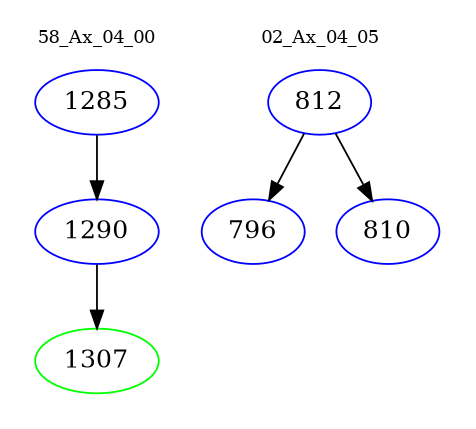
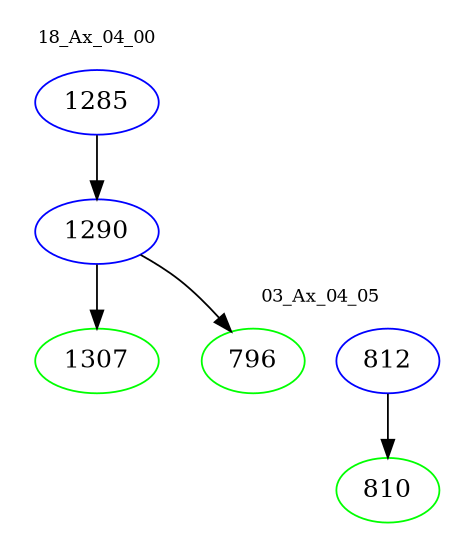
(97, 39) -> (97, 39)
(321, 39) -> (321, 297)
(291, 159) -> (198, 296)
(253, 232) -> (253, 361)
(388, 232) -> (388, 490)
